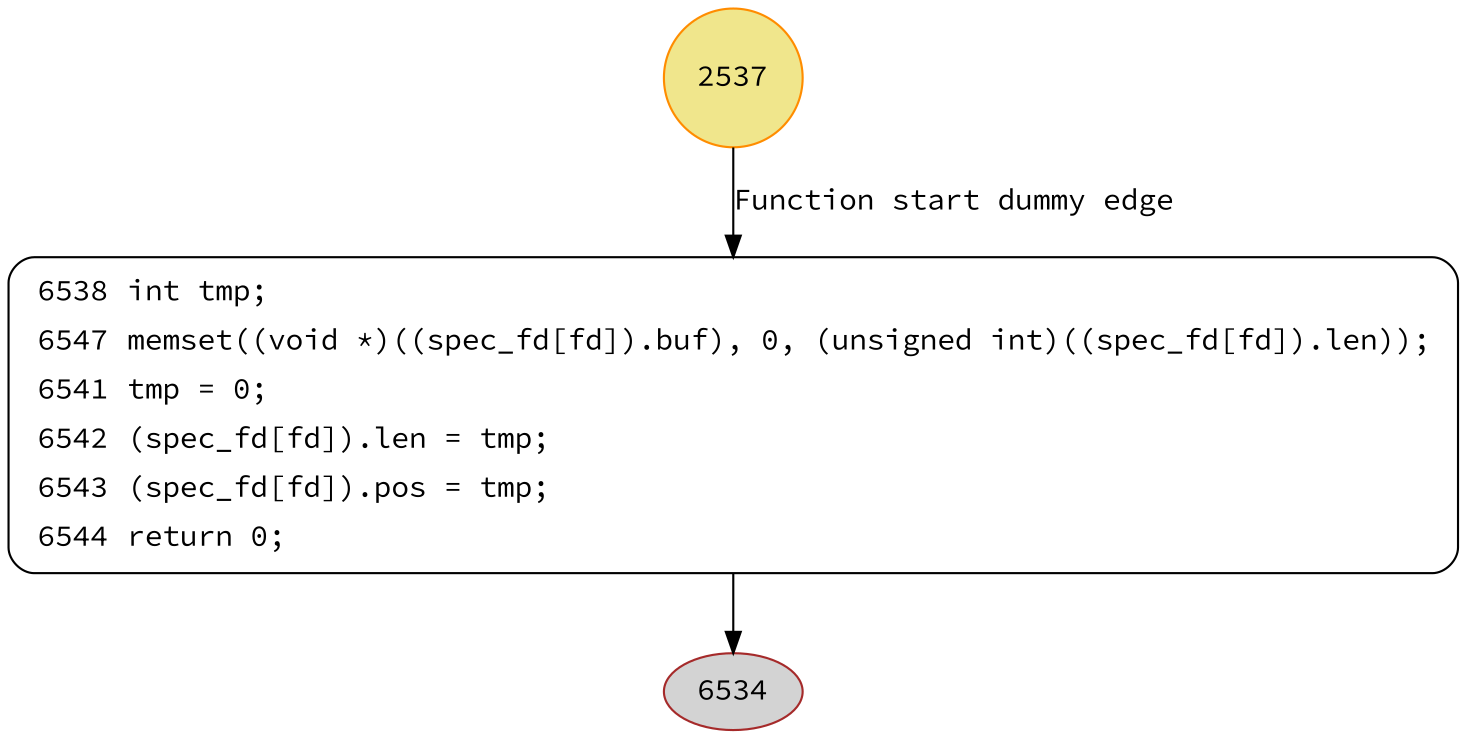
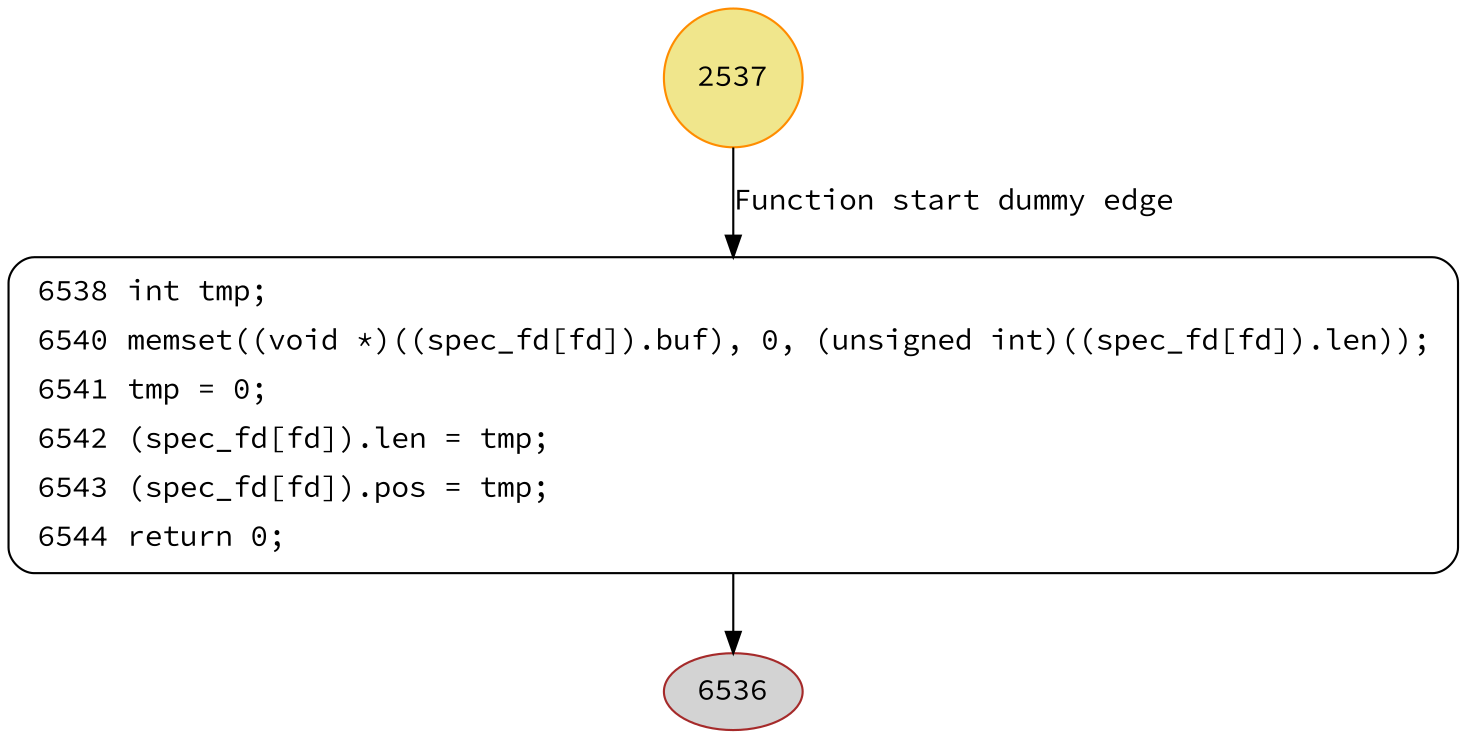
(74, 340) -> (74, 340)
(733, 692) -> (733, 692)
